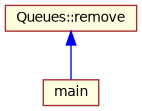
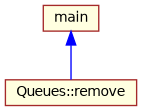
(71, 62) -> (71, 62)
